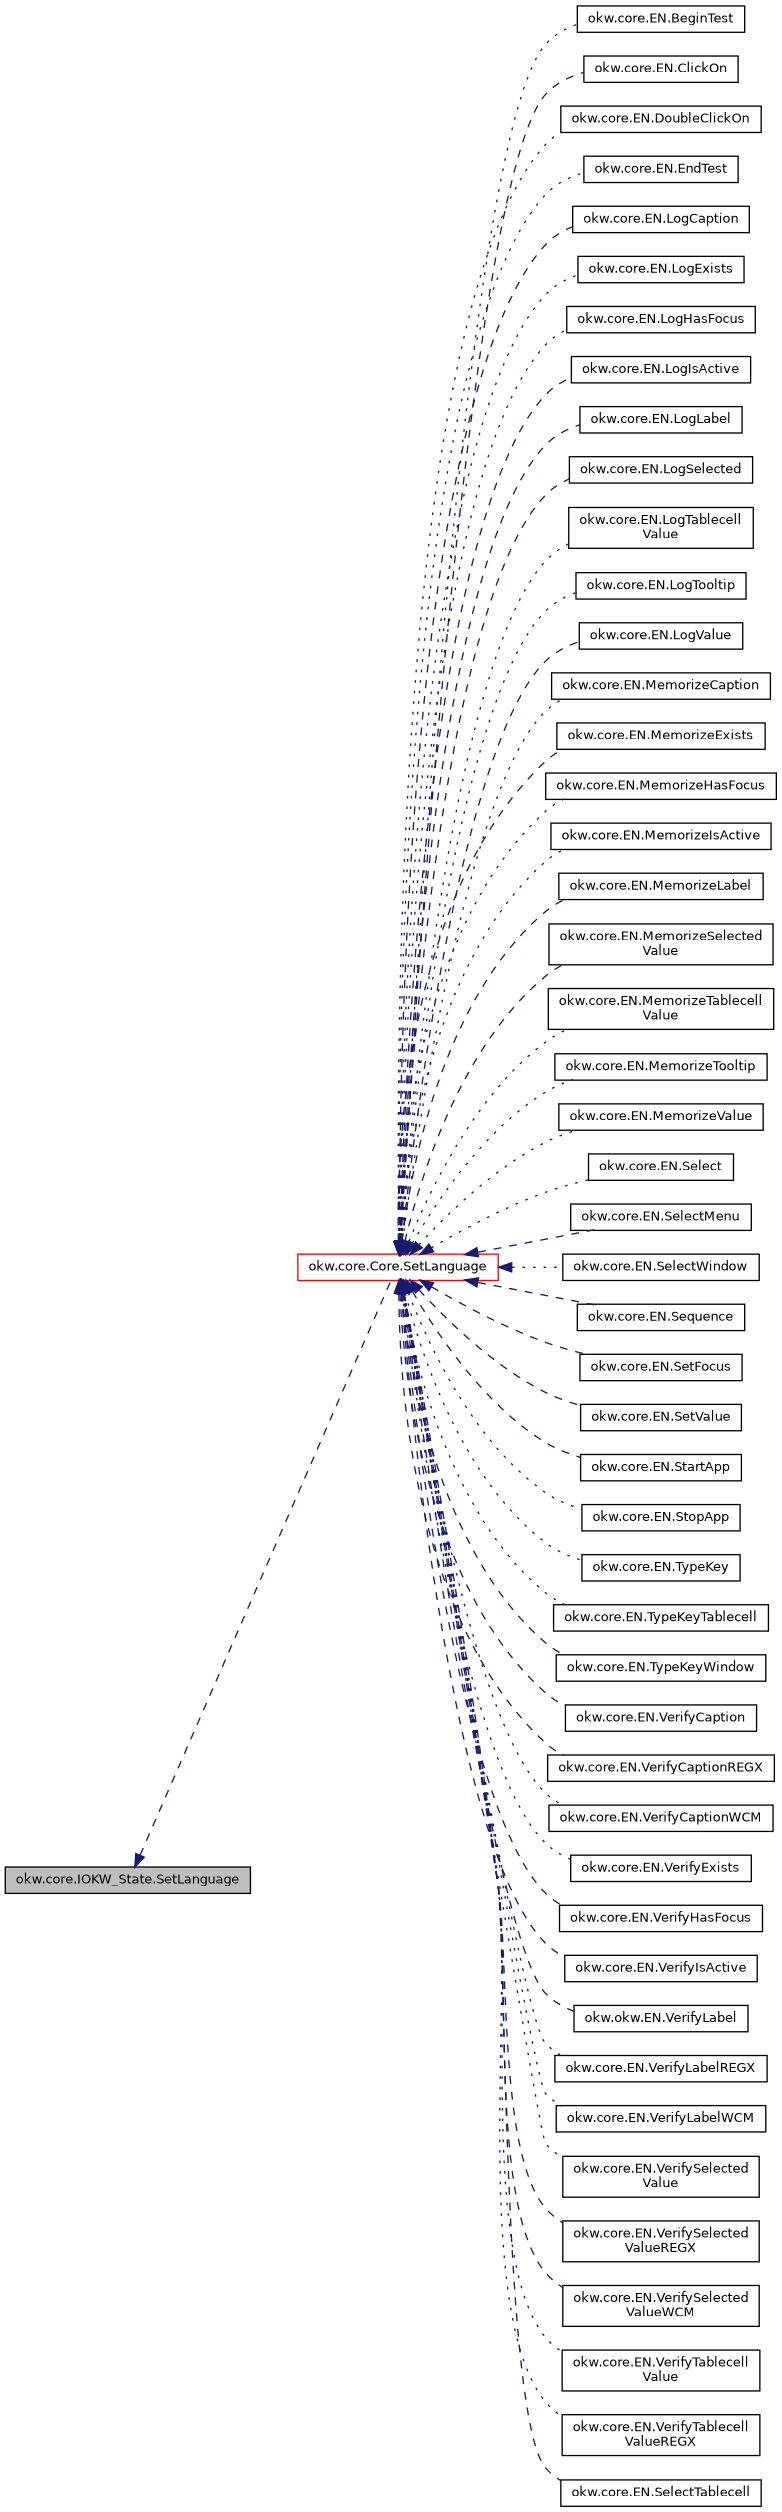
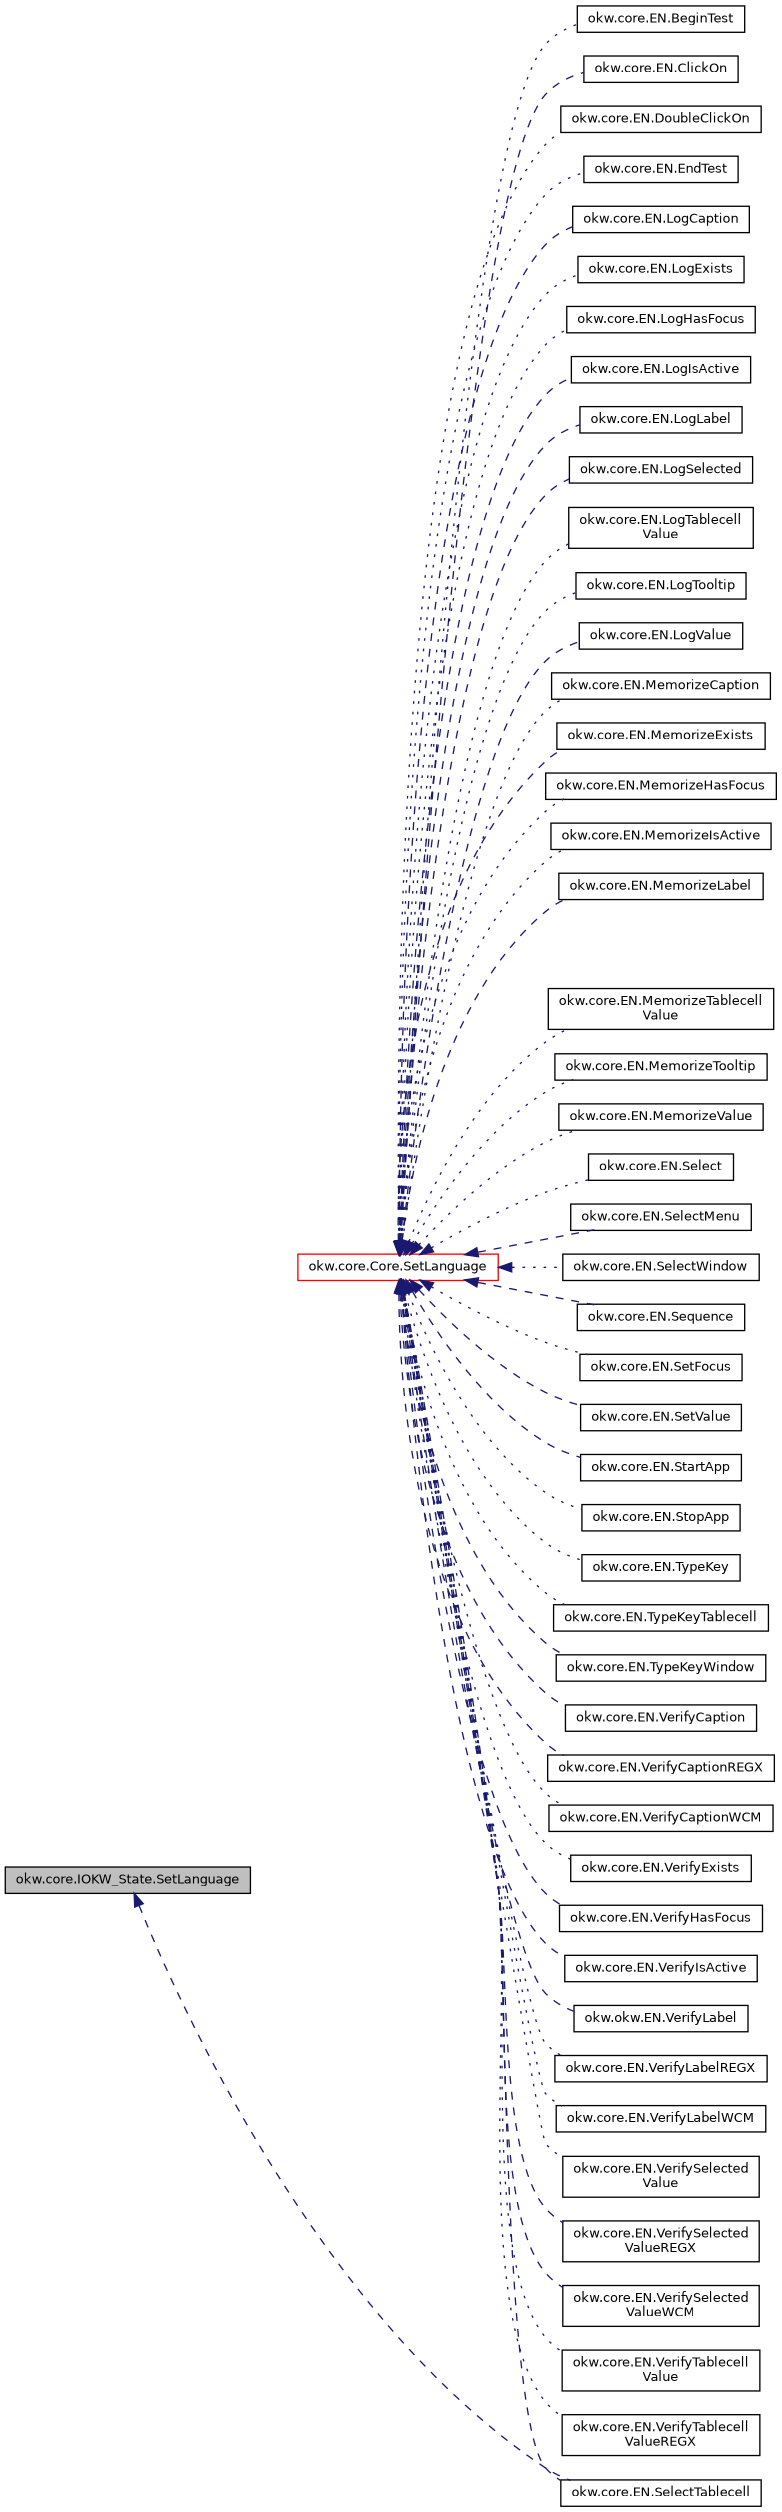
(661, 944) -> none
(508, 1327) -> (508, 1327)
(266, 1568) -> (312, 2226)
